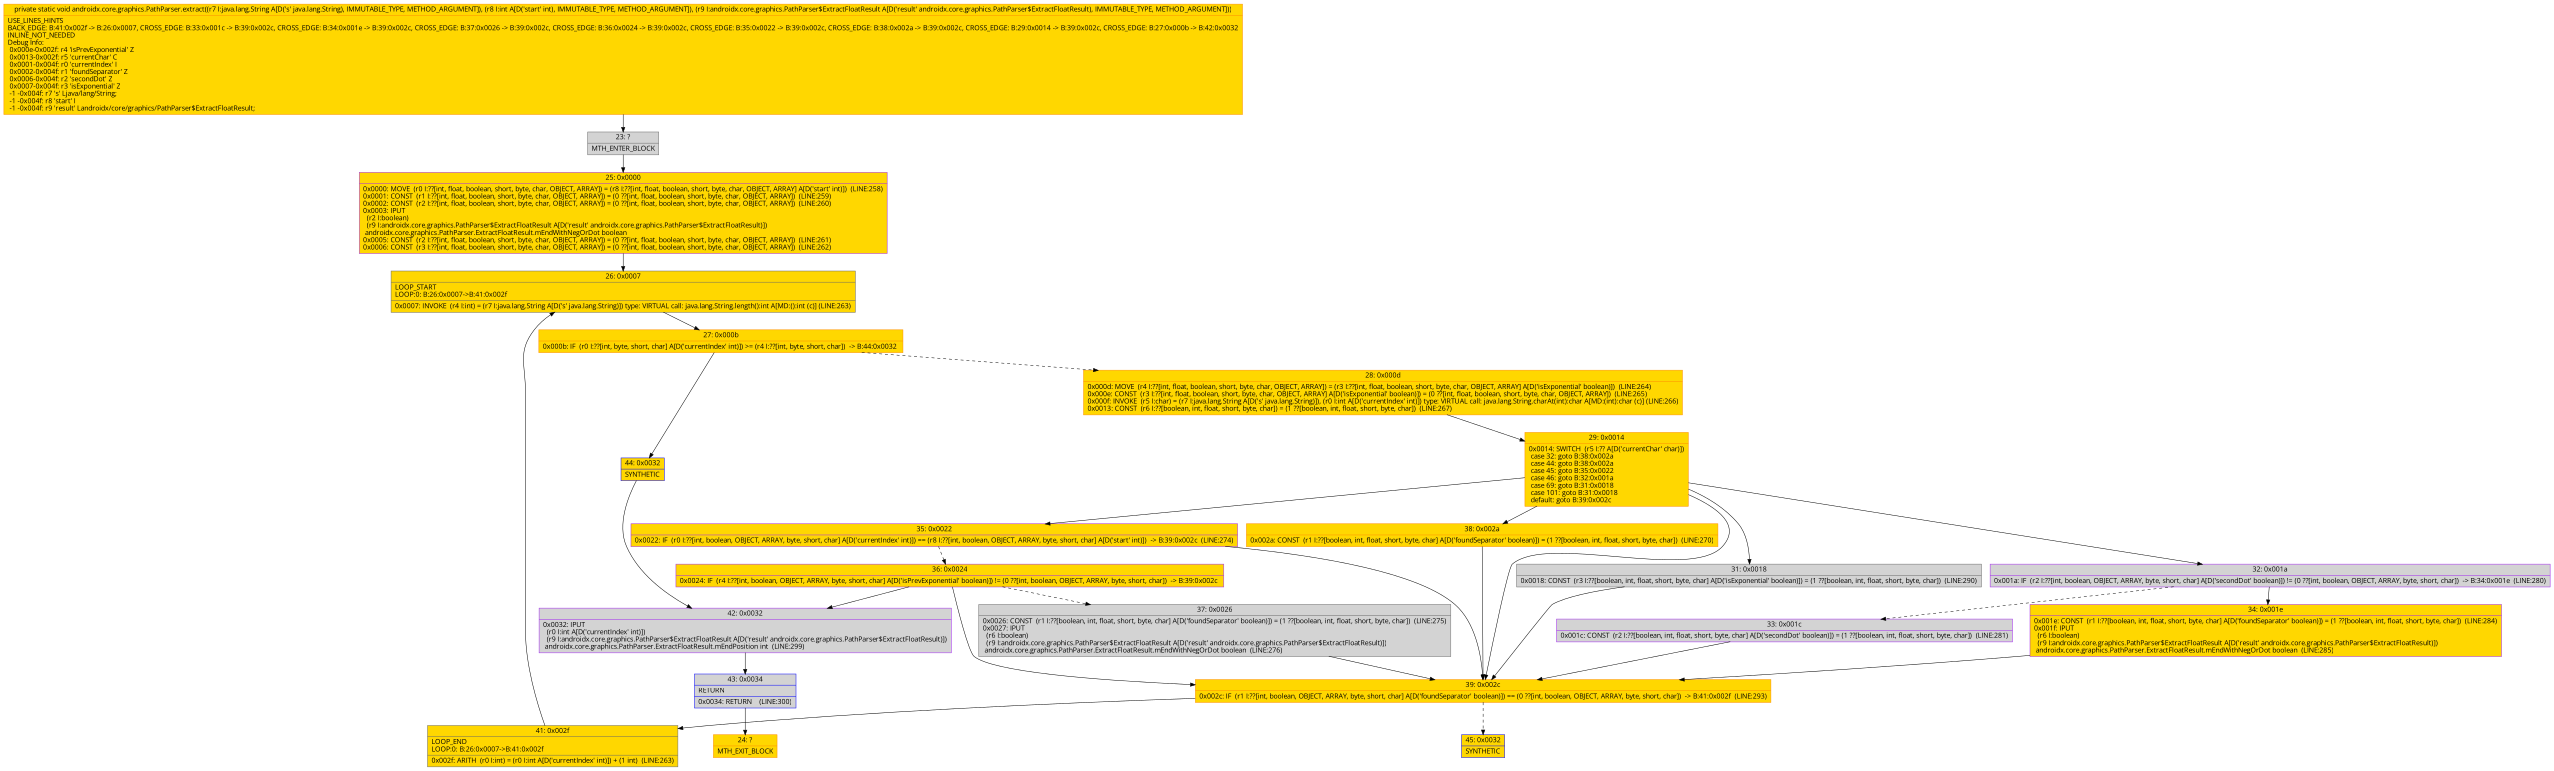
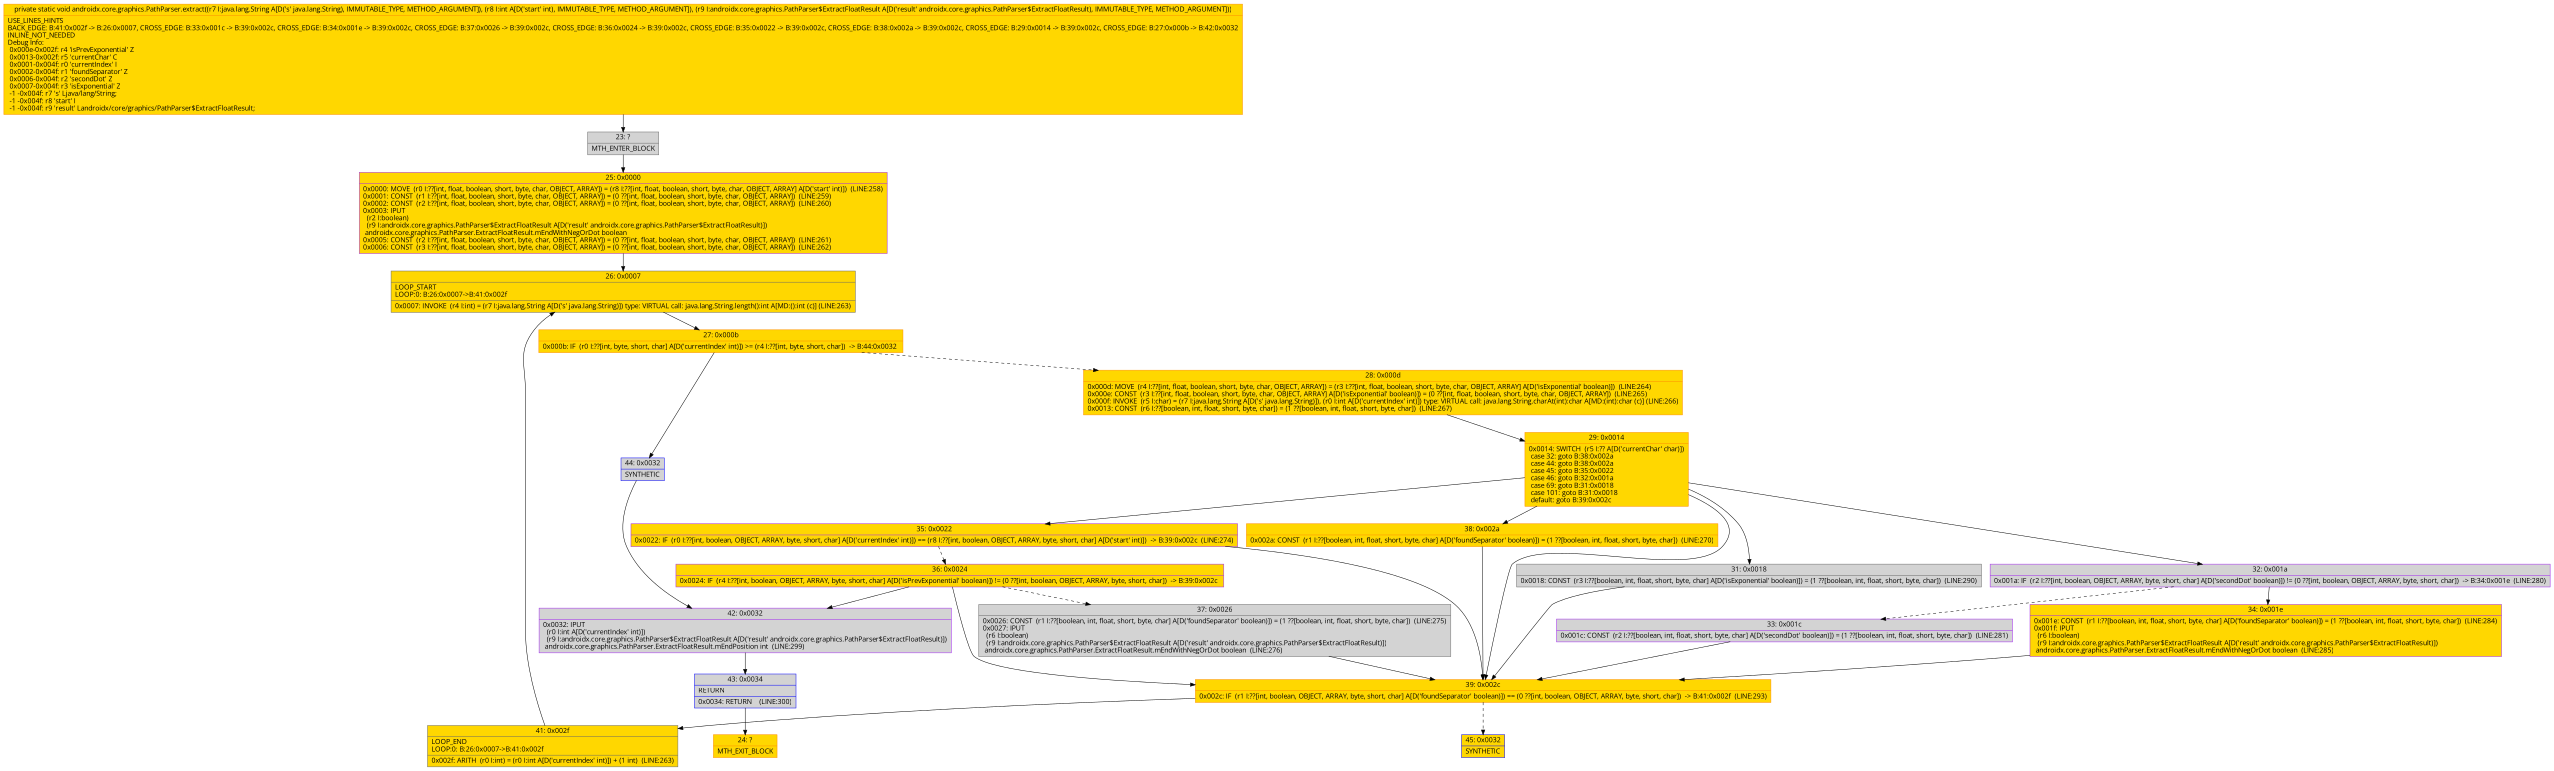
(643, 469) -> (643, 469)
